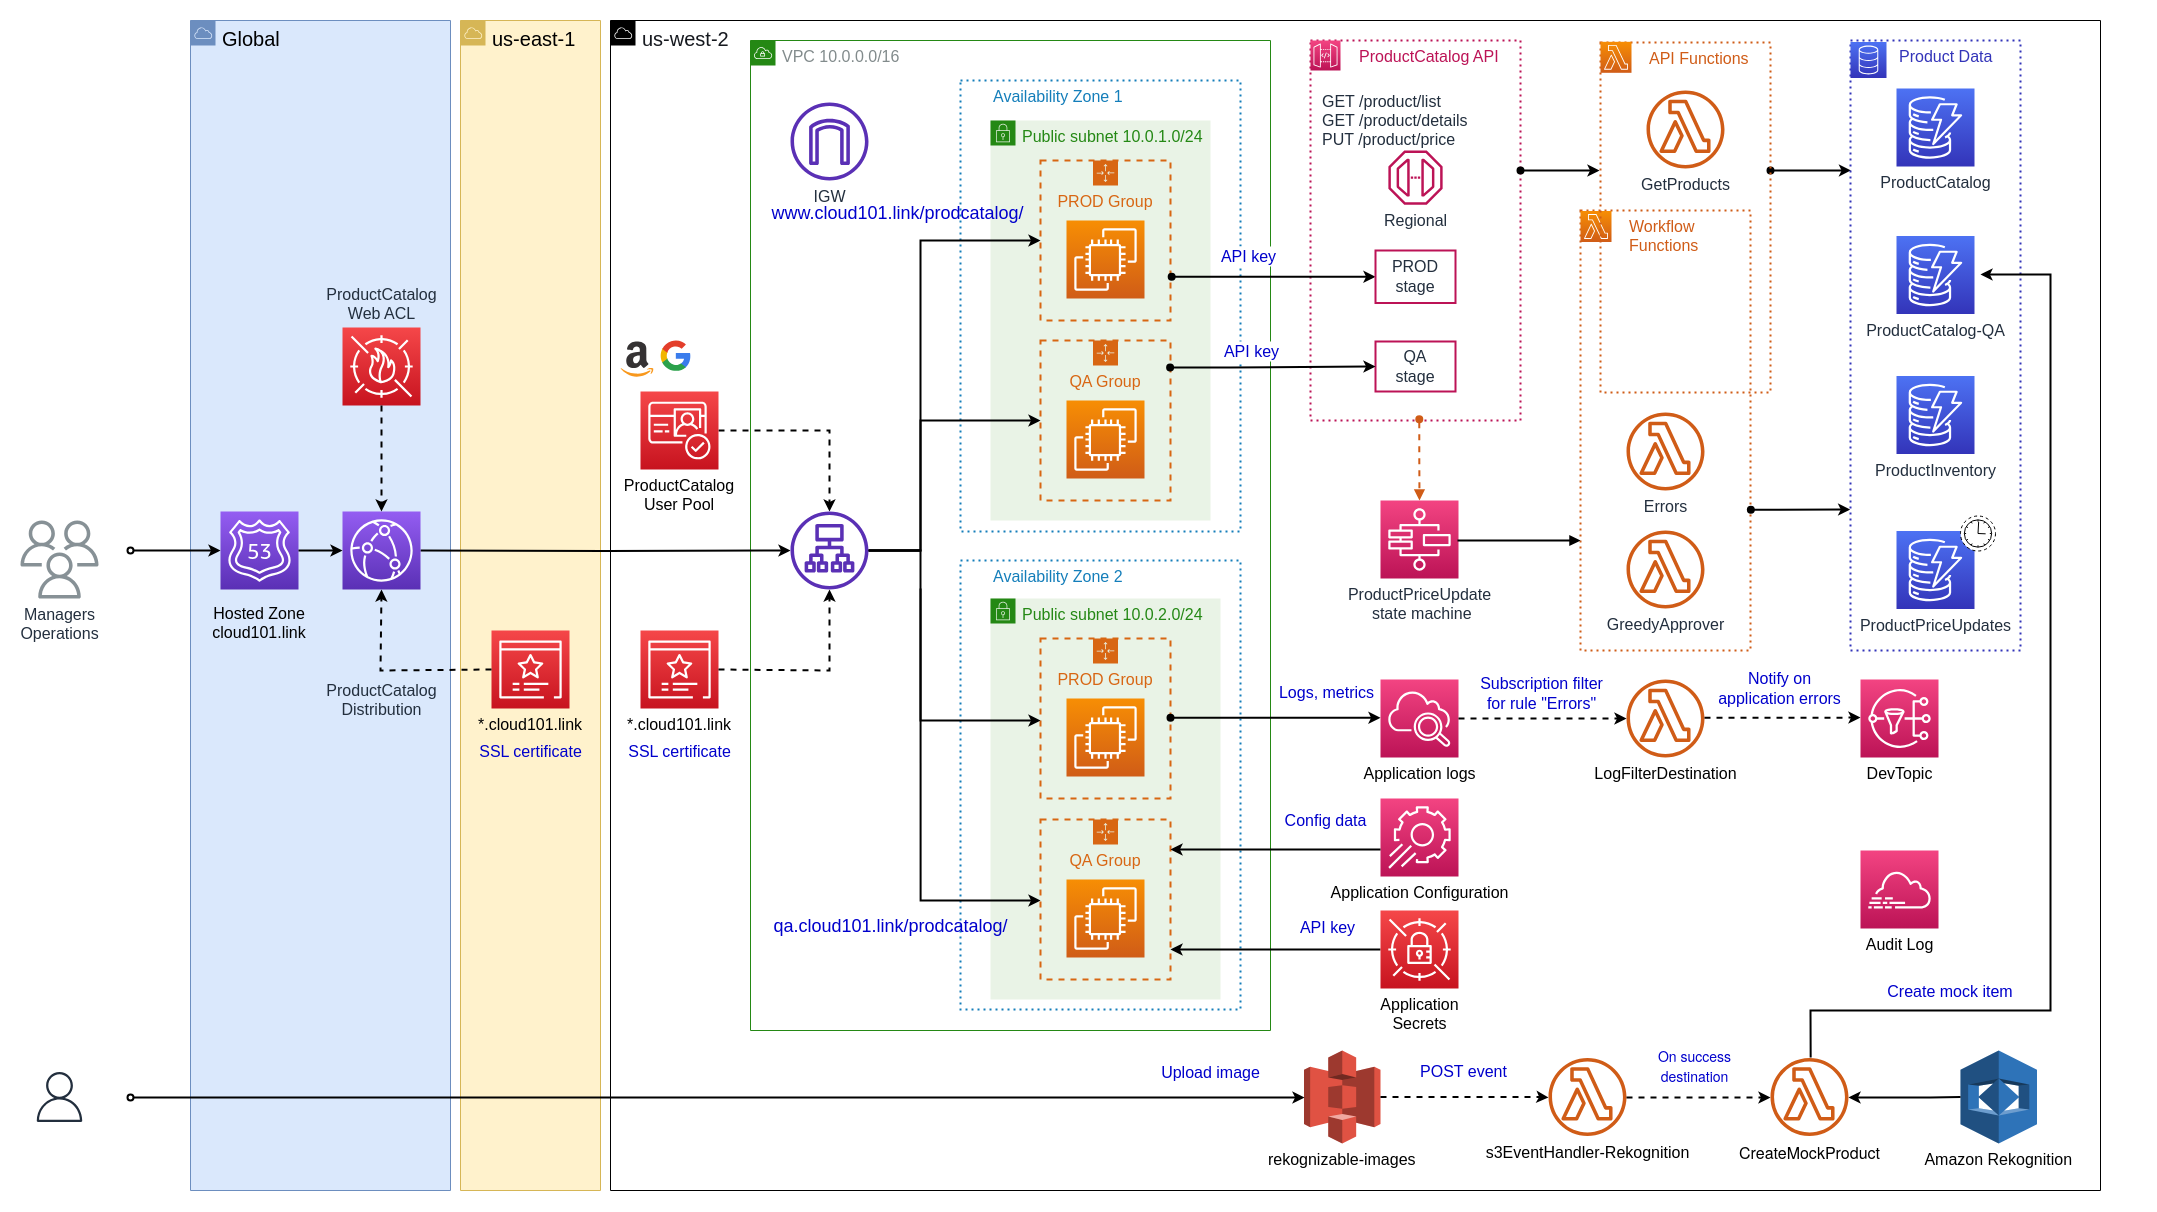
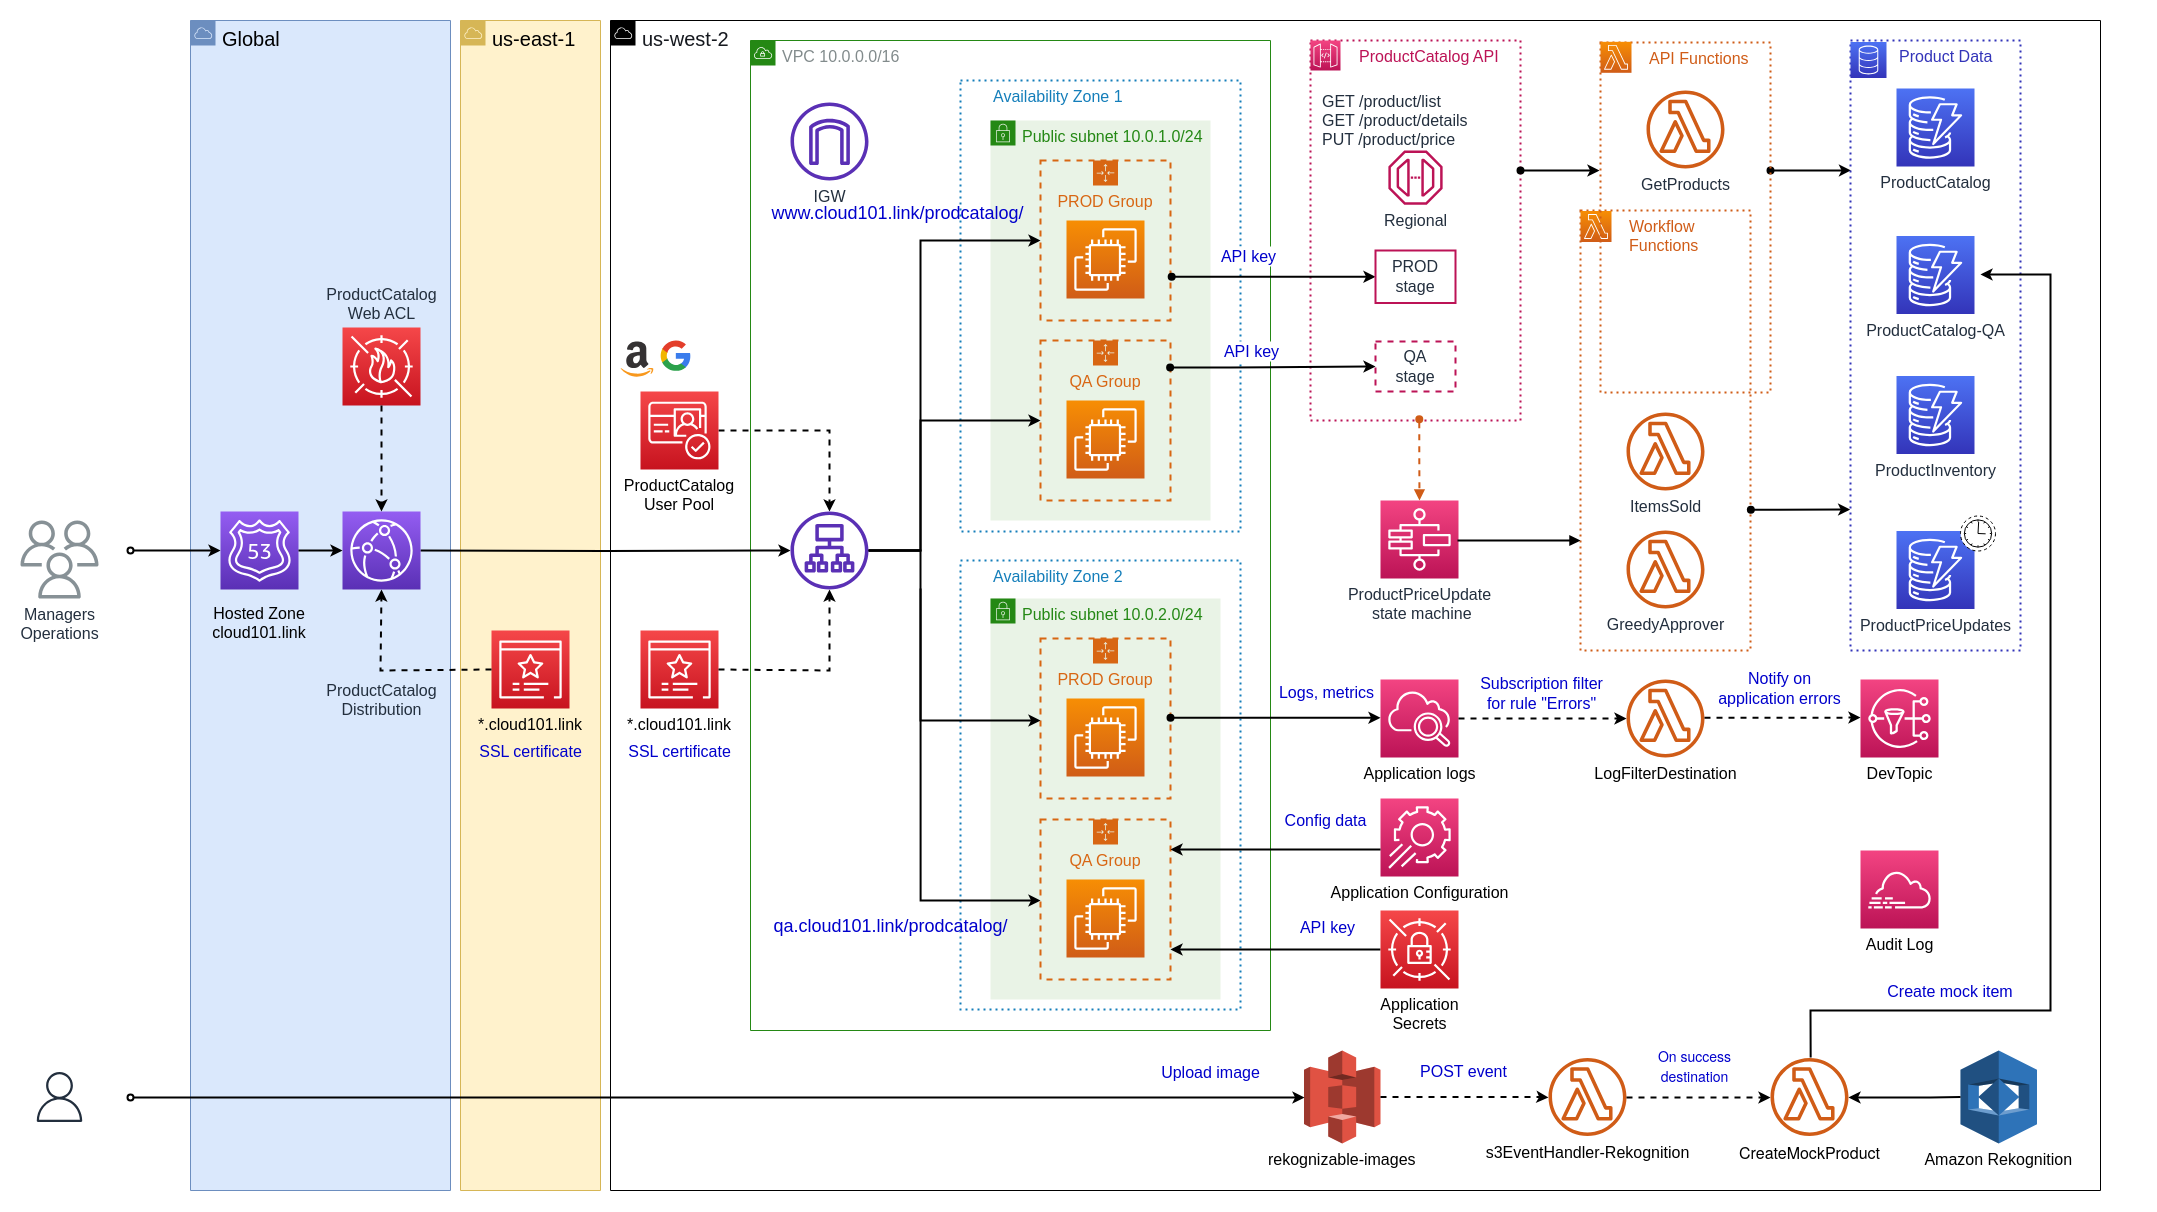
(1416, 367) -> (1416, 367)
(1666, 507) -> (1666, 507)
